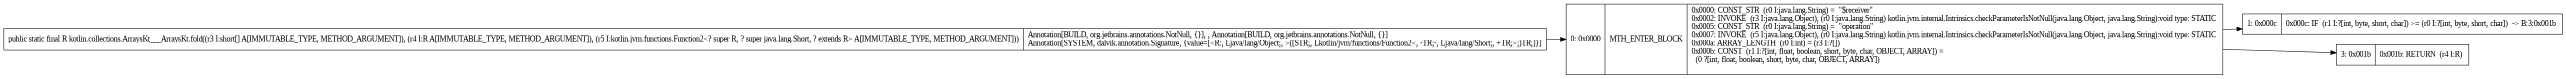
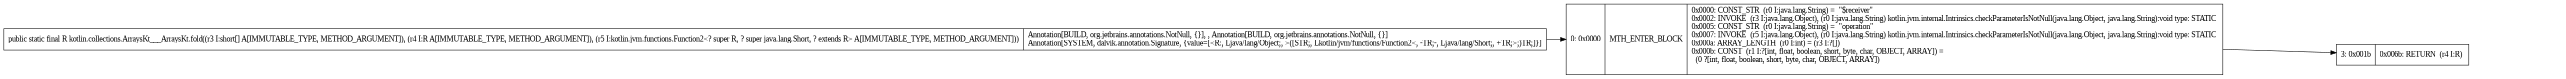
(2403, 24) -> none
(2422, 54) -> (2422, 54)
